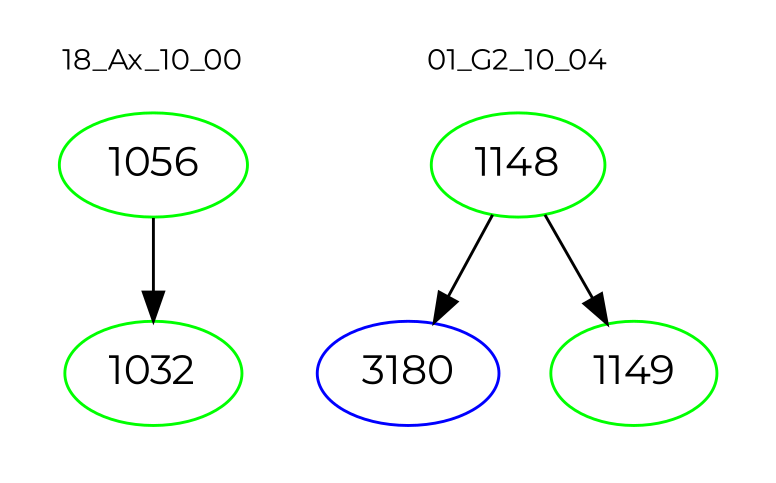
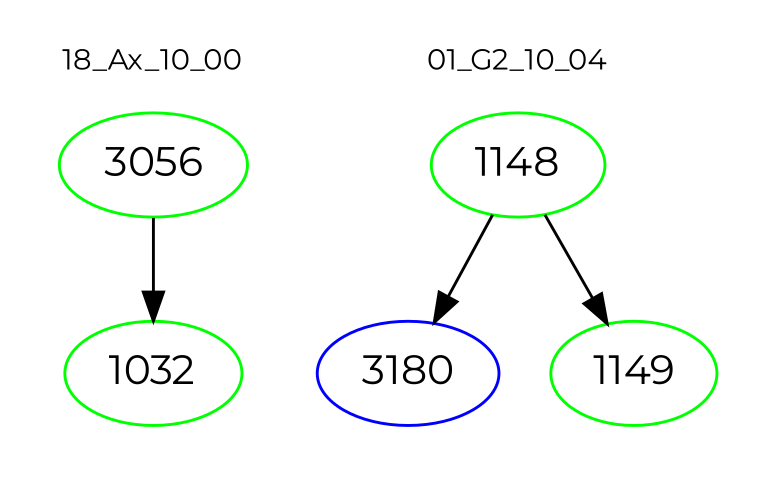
(153, 165) -> (153, 165)
